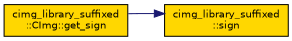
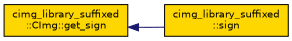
(141, 14) -> (152, 27)
